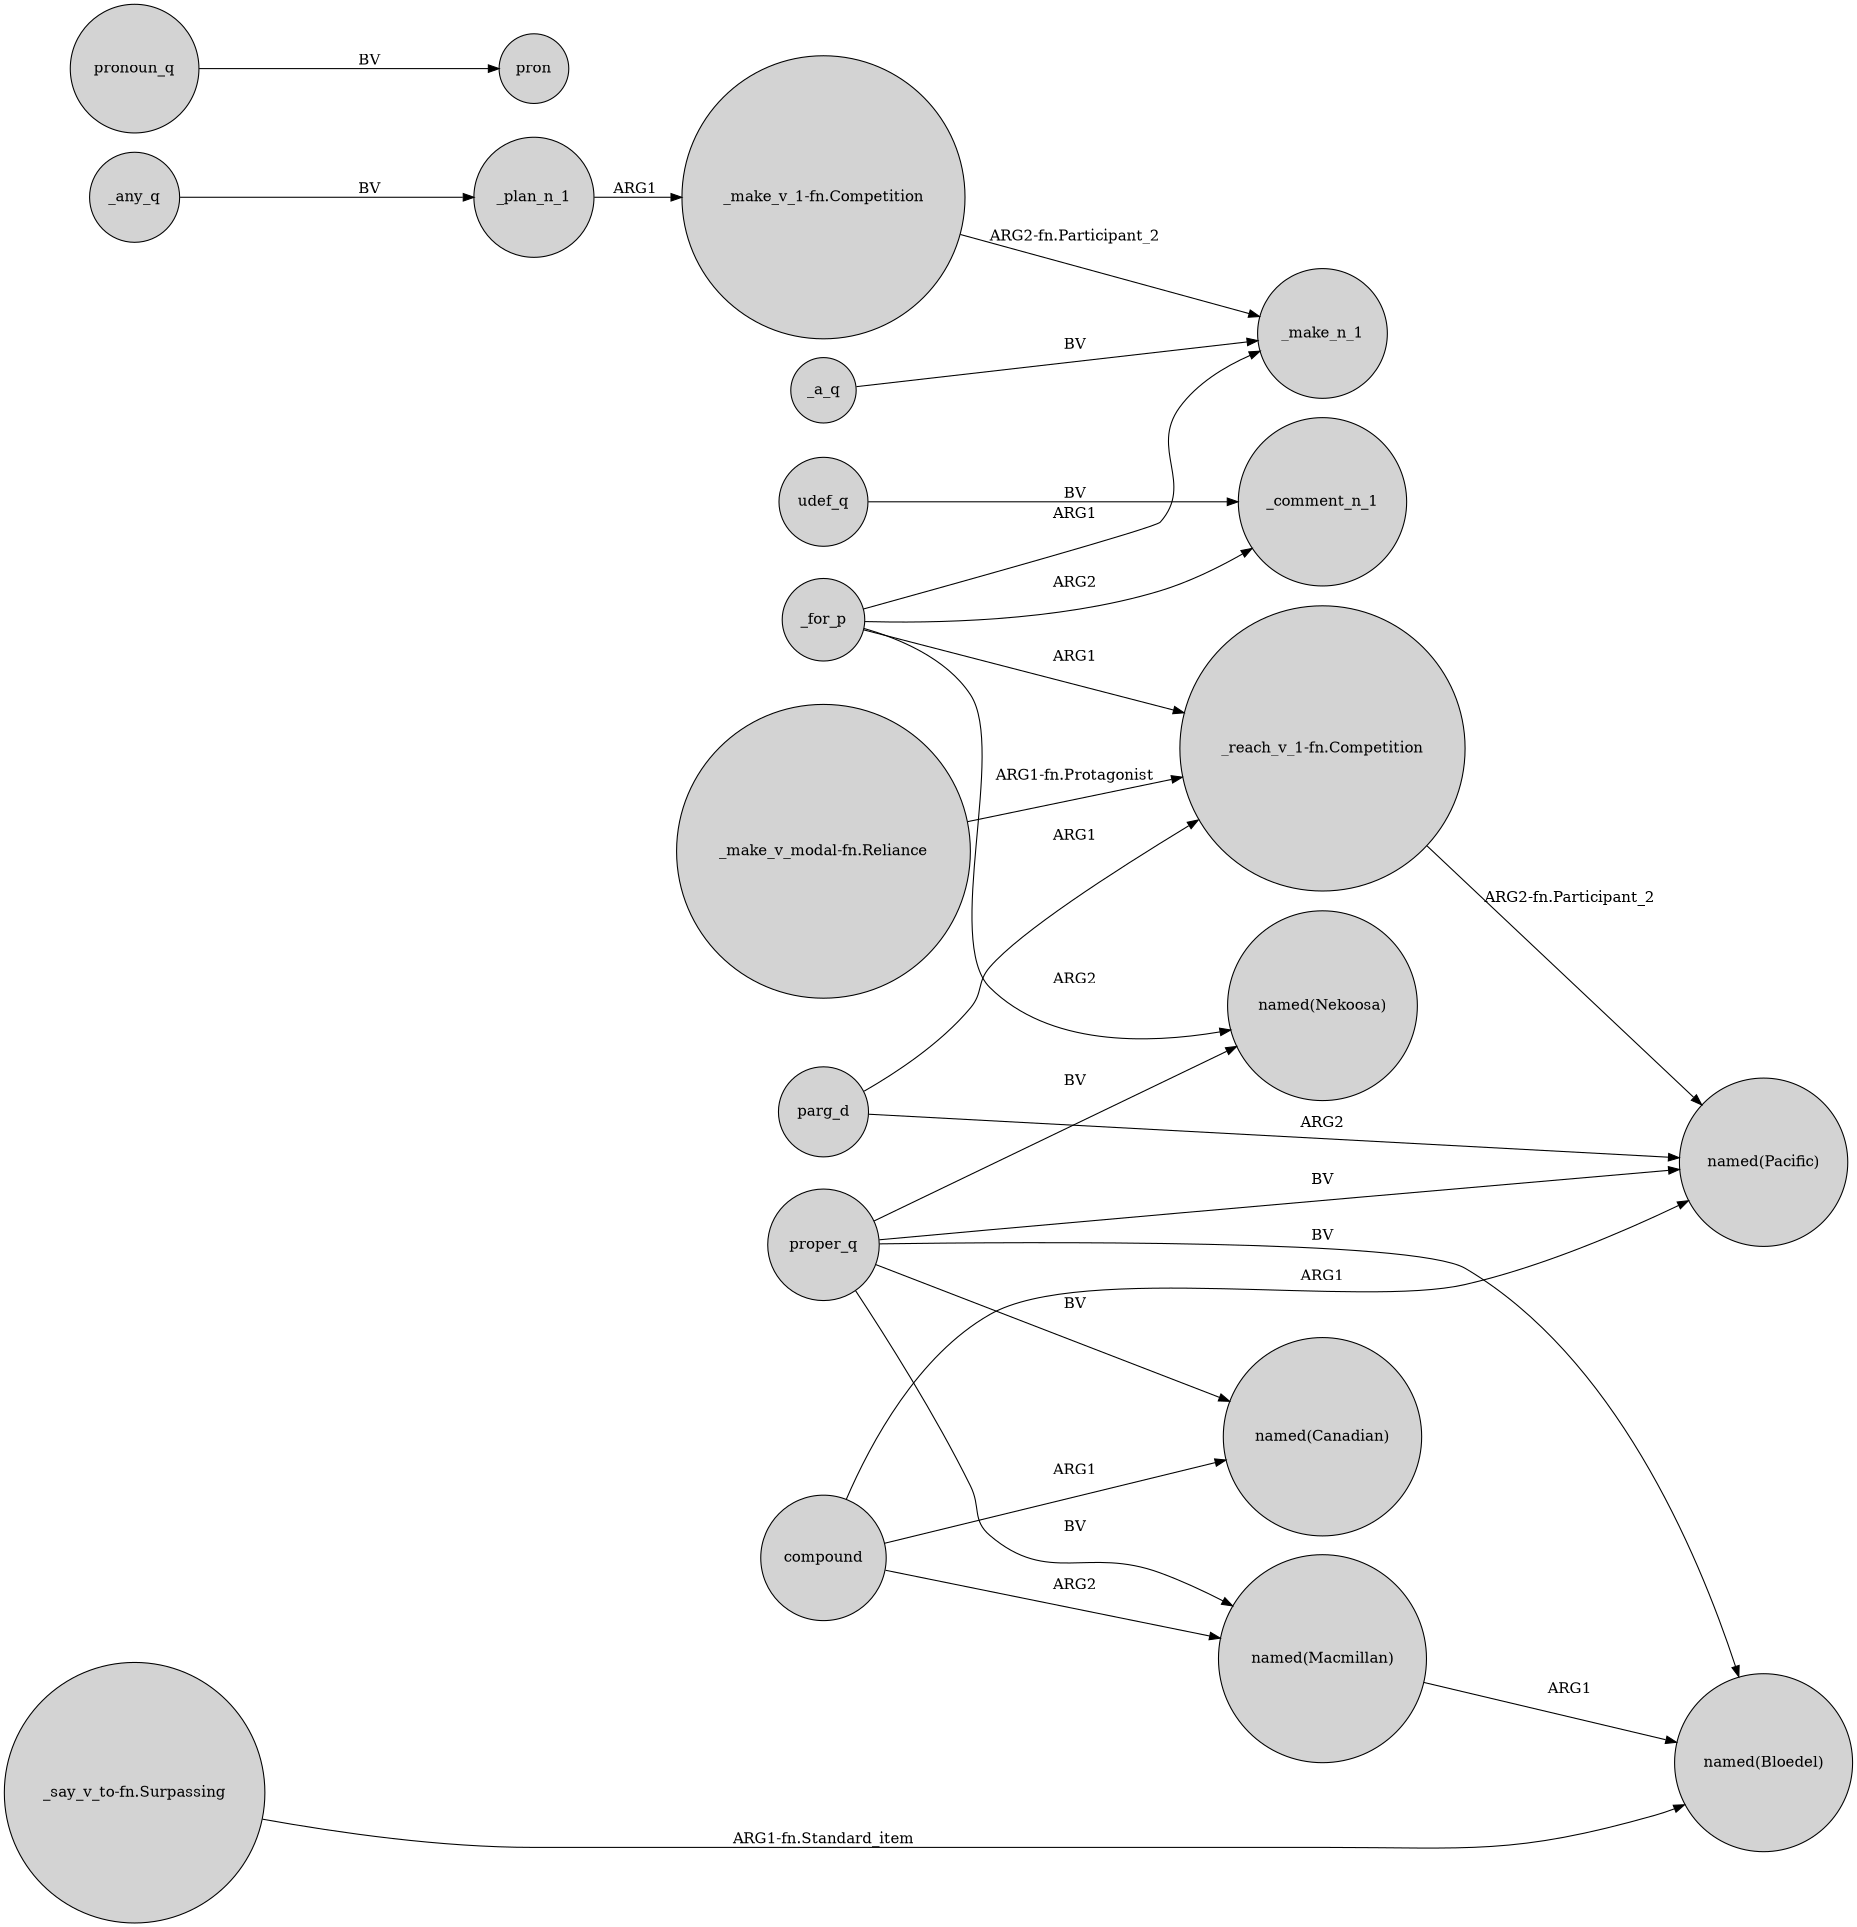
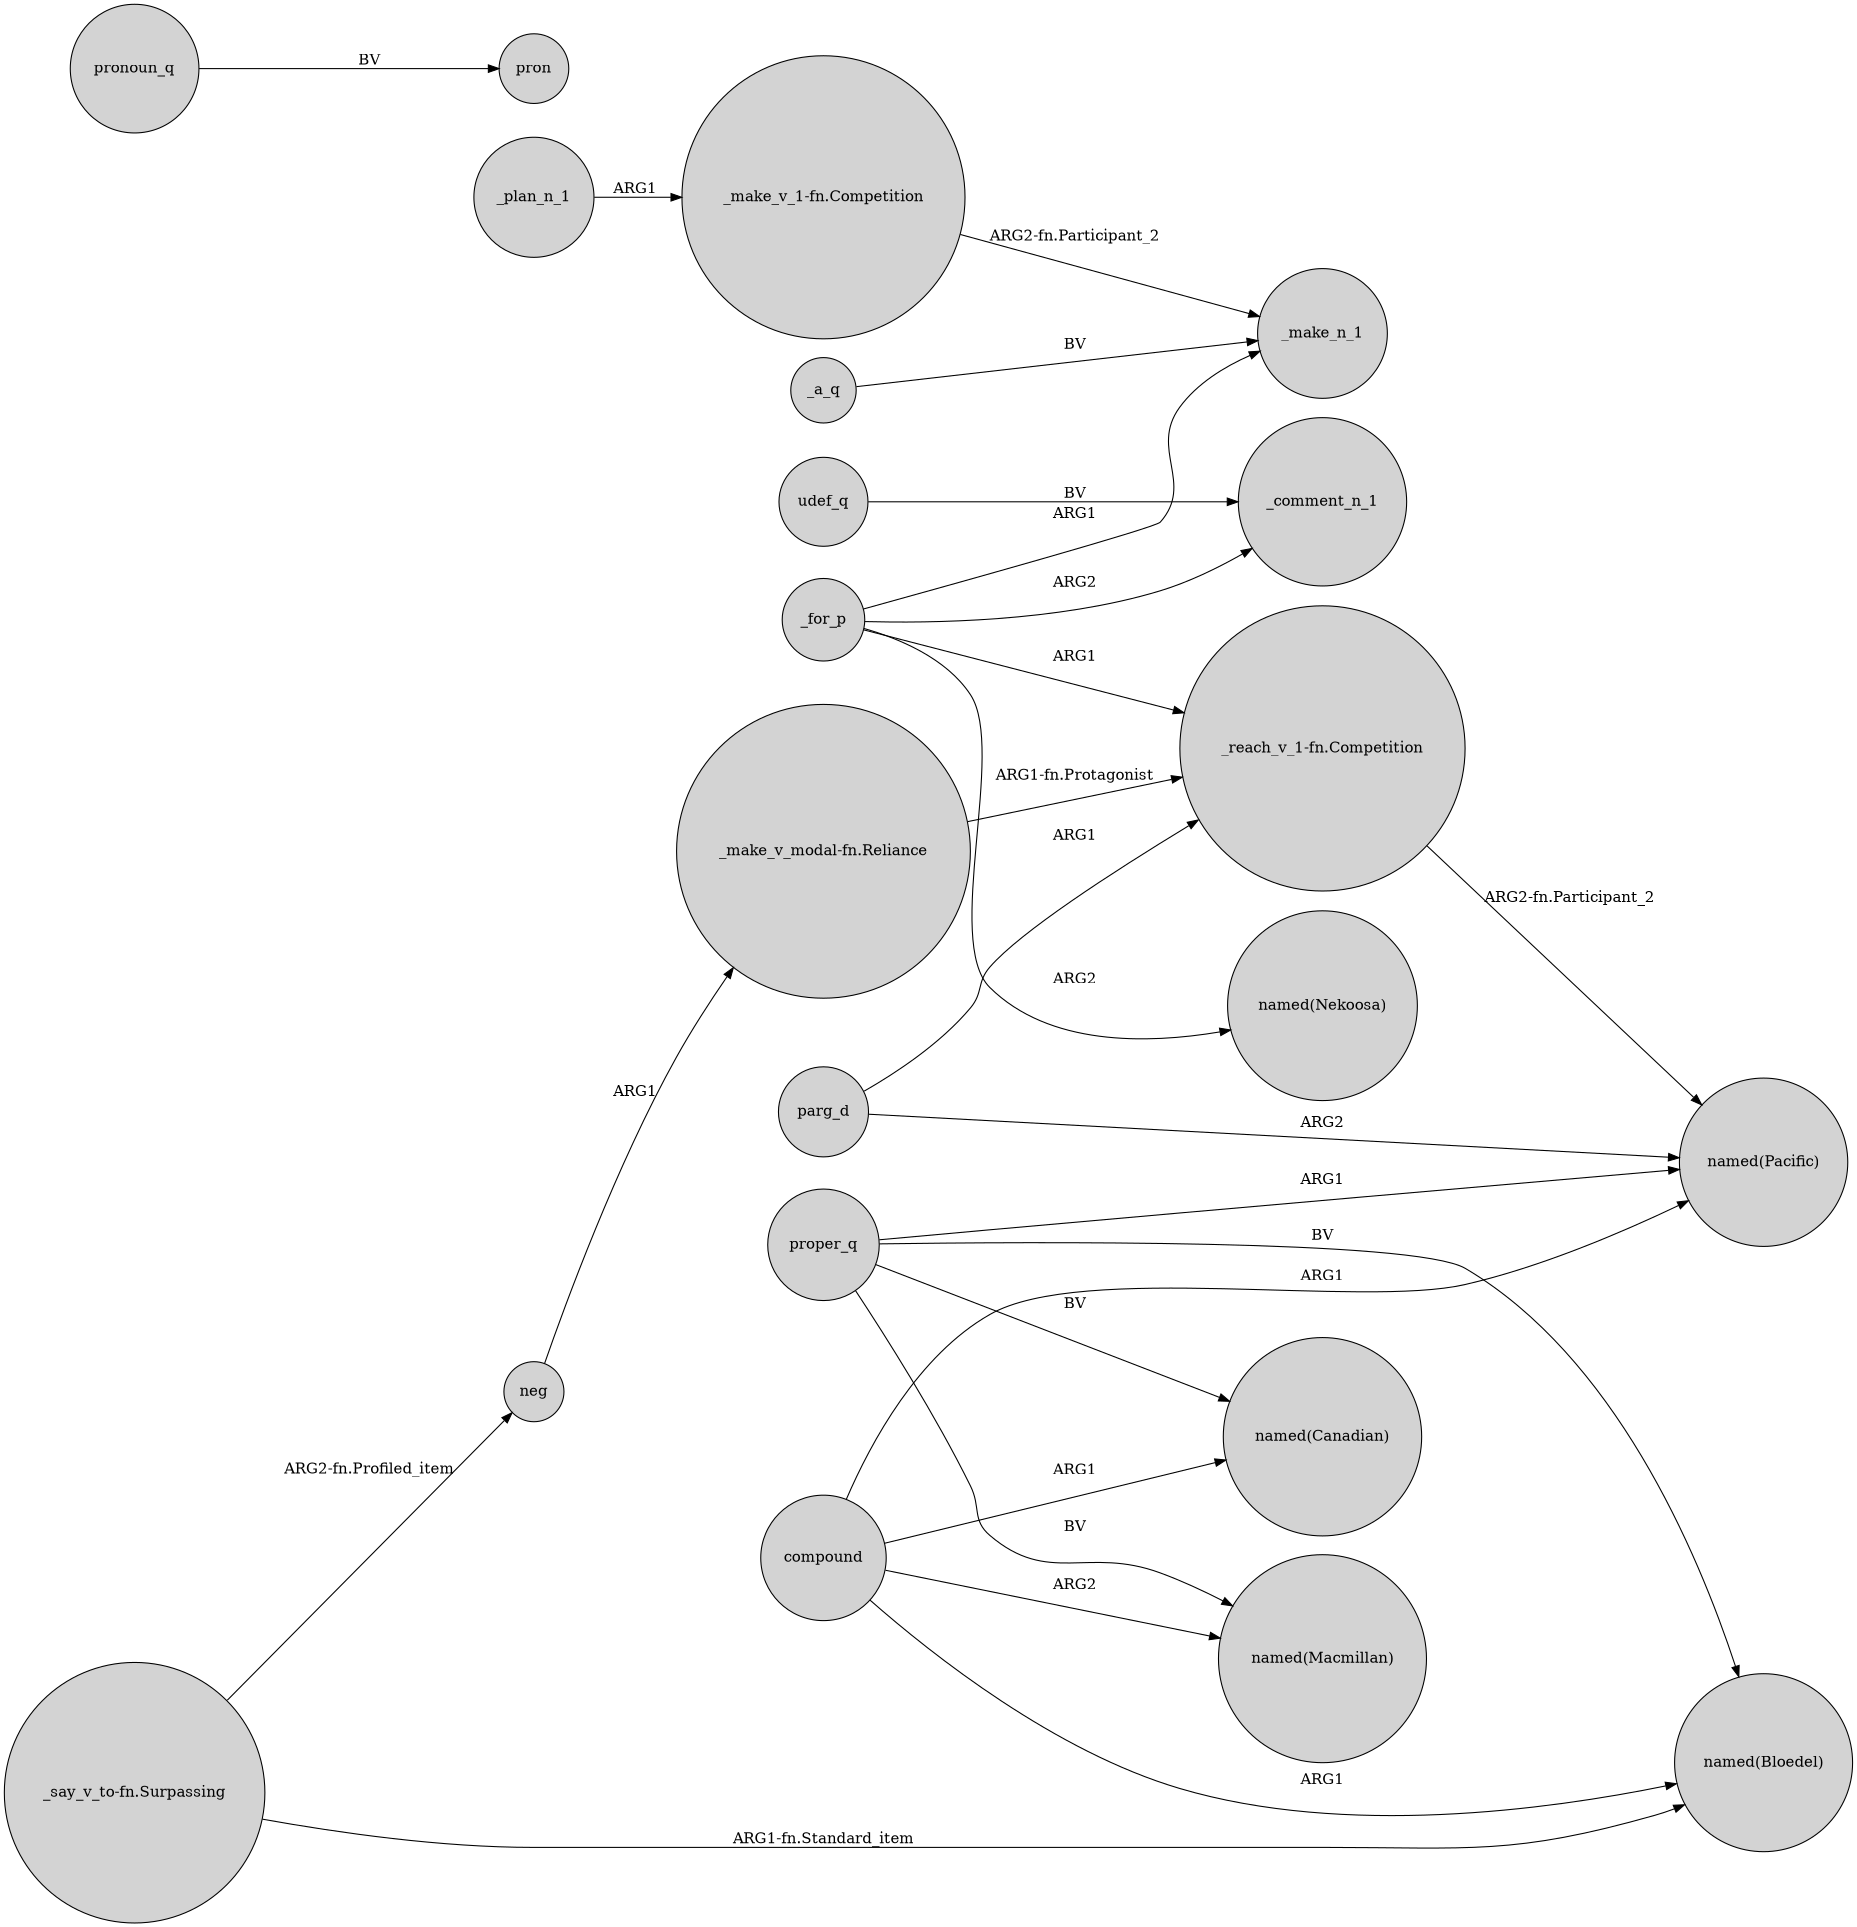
(135, 197) -> none
(1050, 1136) -> none
(1322, 1180) -> (1322, 1180)
none -> (534, 1392)
(1545, 1711) -> (1241, 1803)
